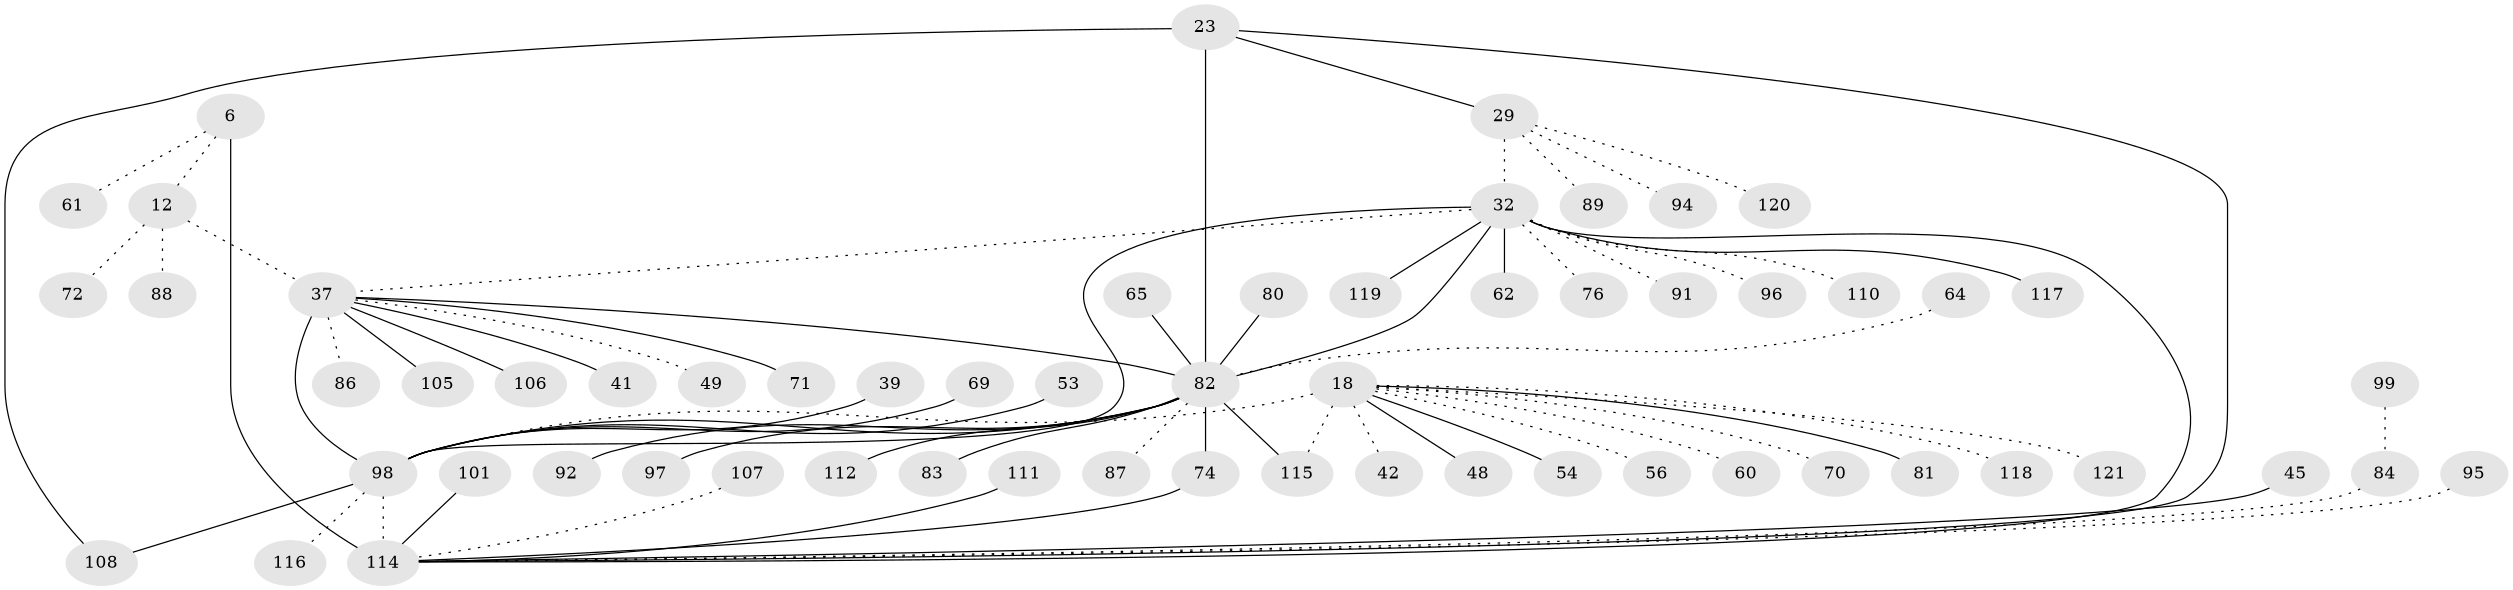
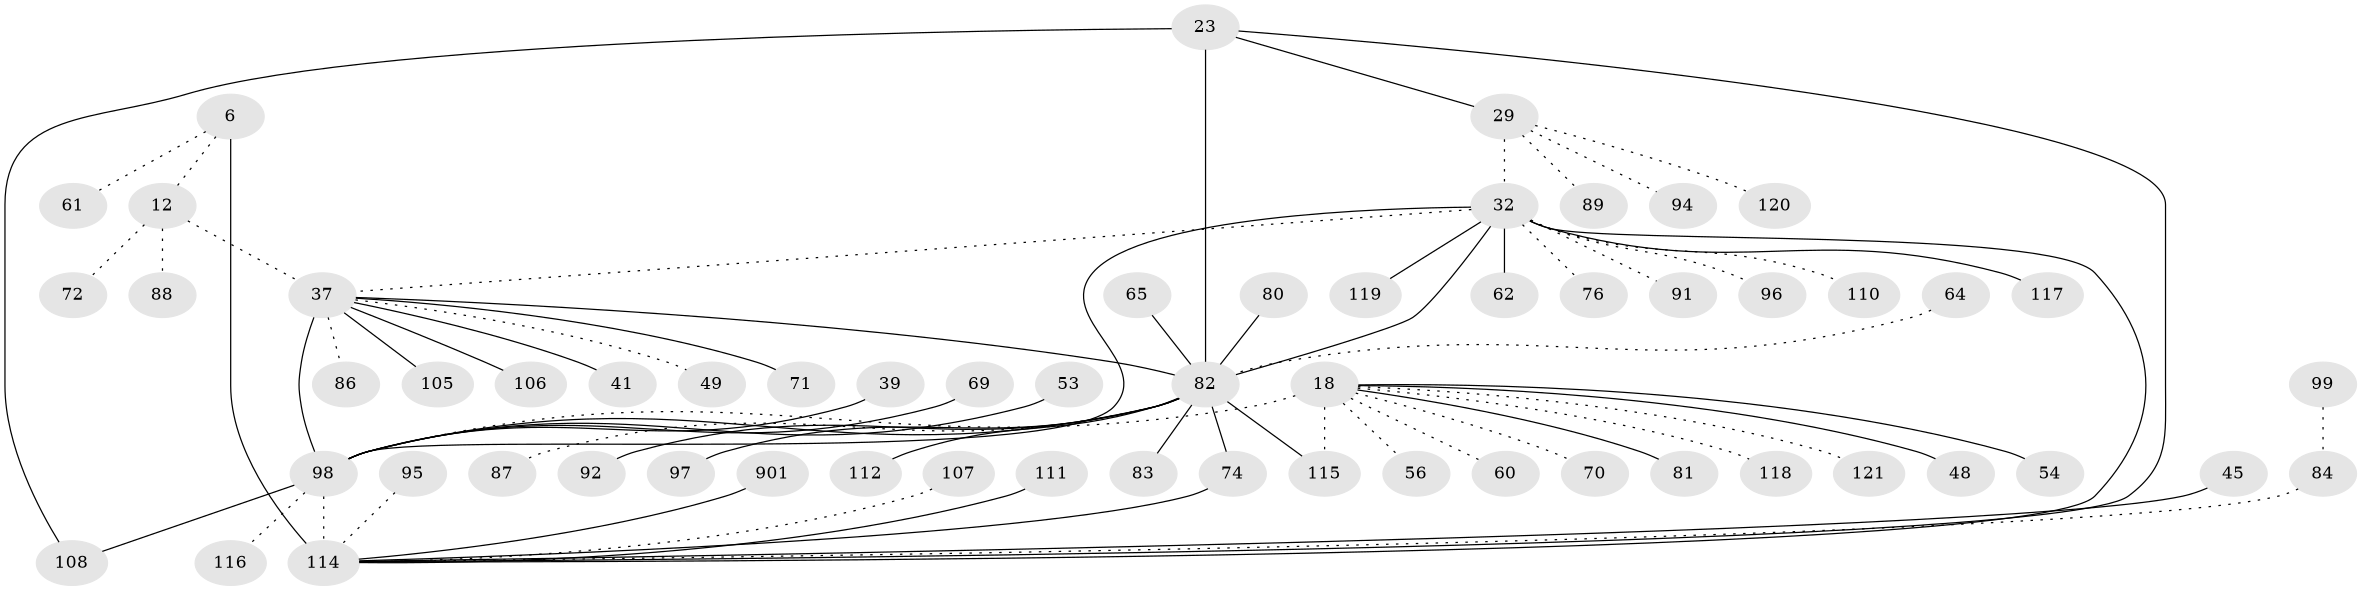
(475, 474) -> (773, 474)
(1389, 474) -> none
